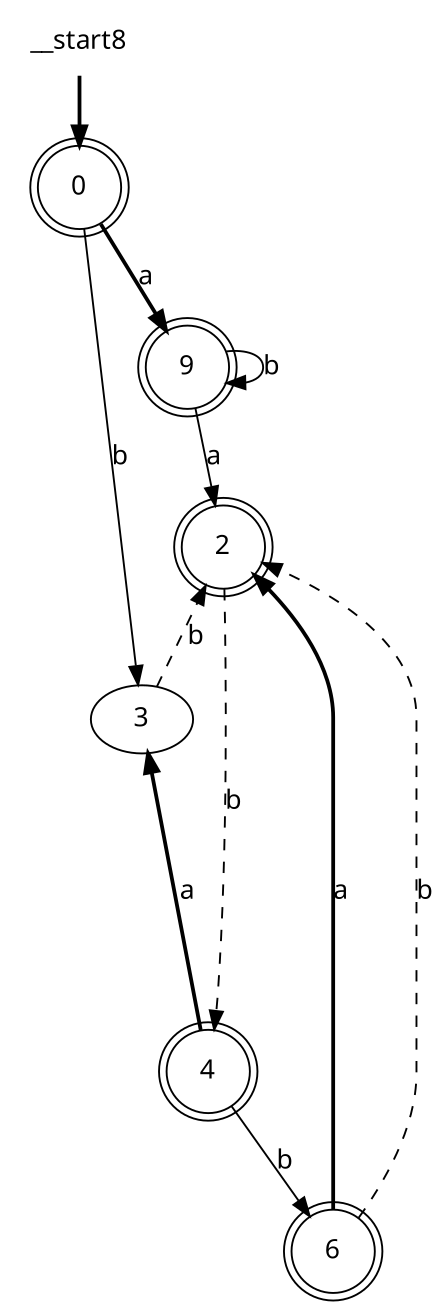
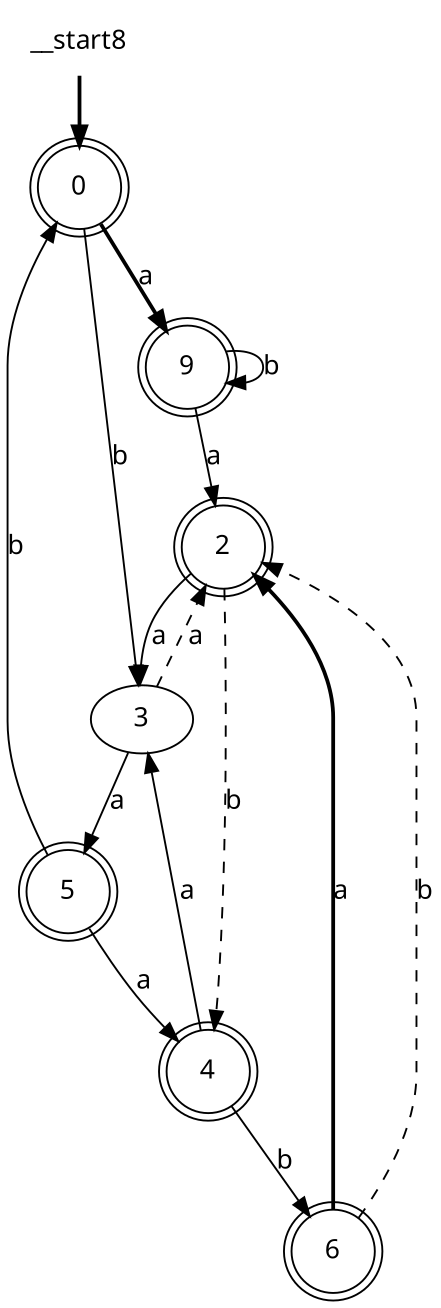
none -> (156, 614)
(196, 637) -> (196, 637)
none -> (68, 892)
(176, 901) -> (176, 901)
